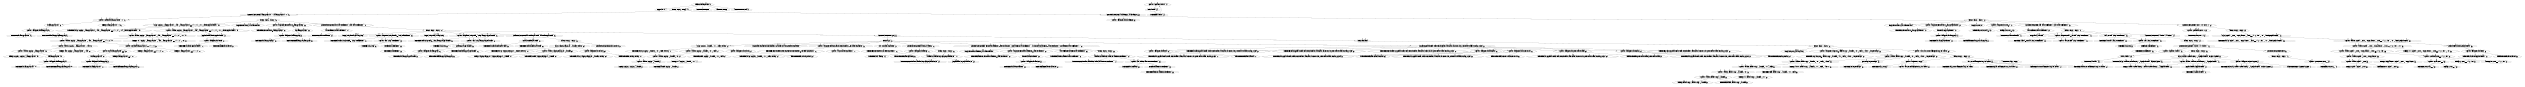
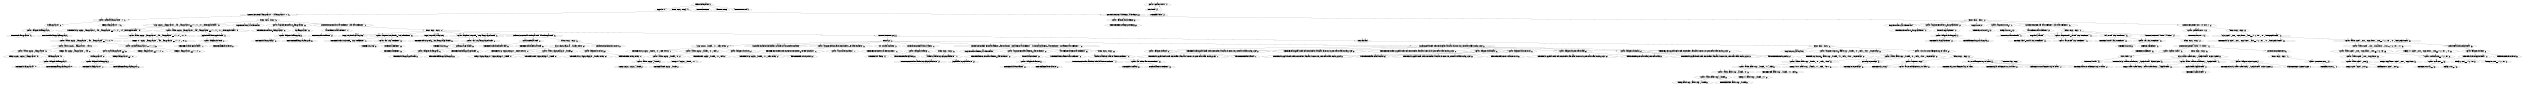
none -> (1123, 25)
(1160, 72) -> none
